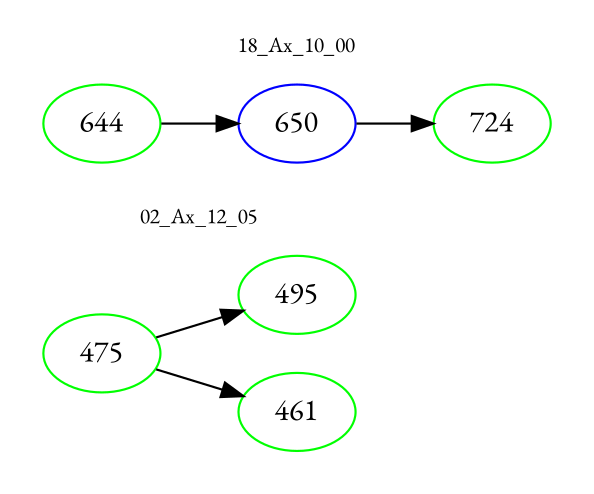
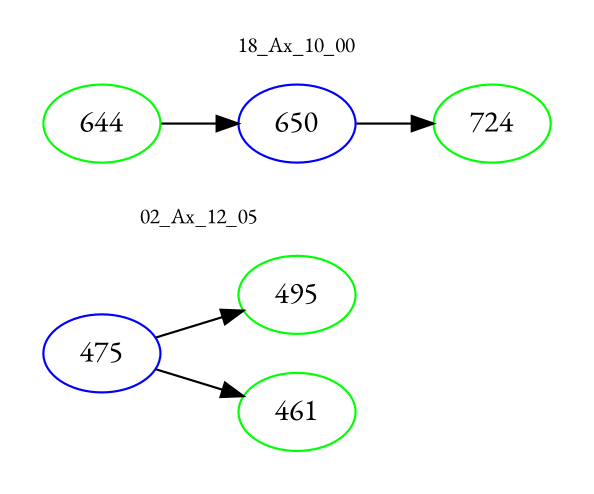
(102, 353) -> (102, 353)
